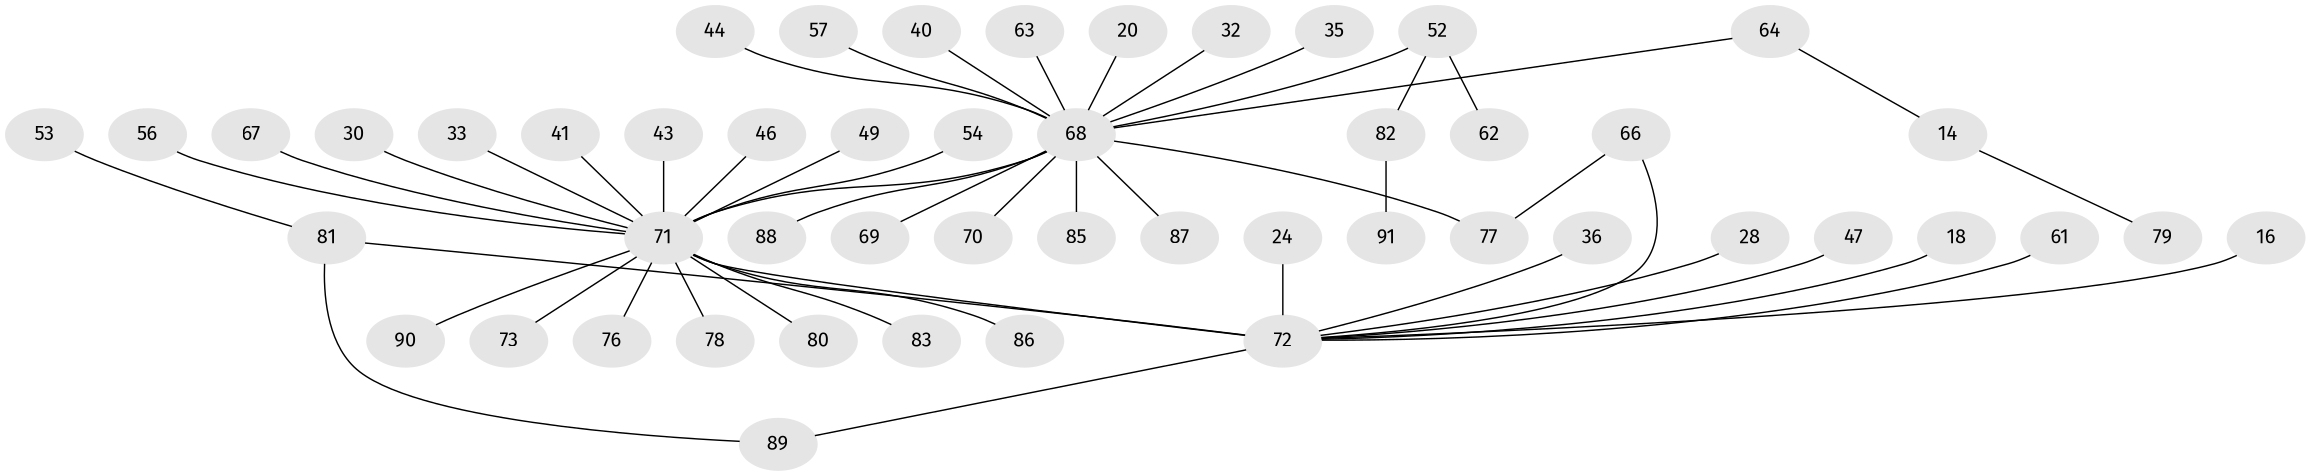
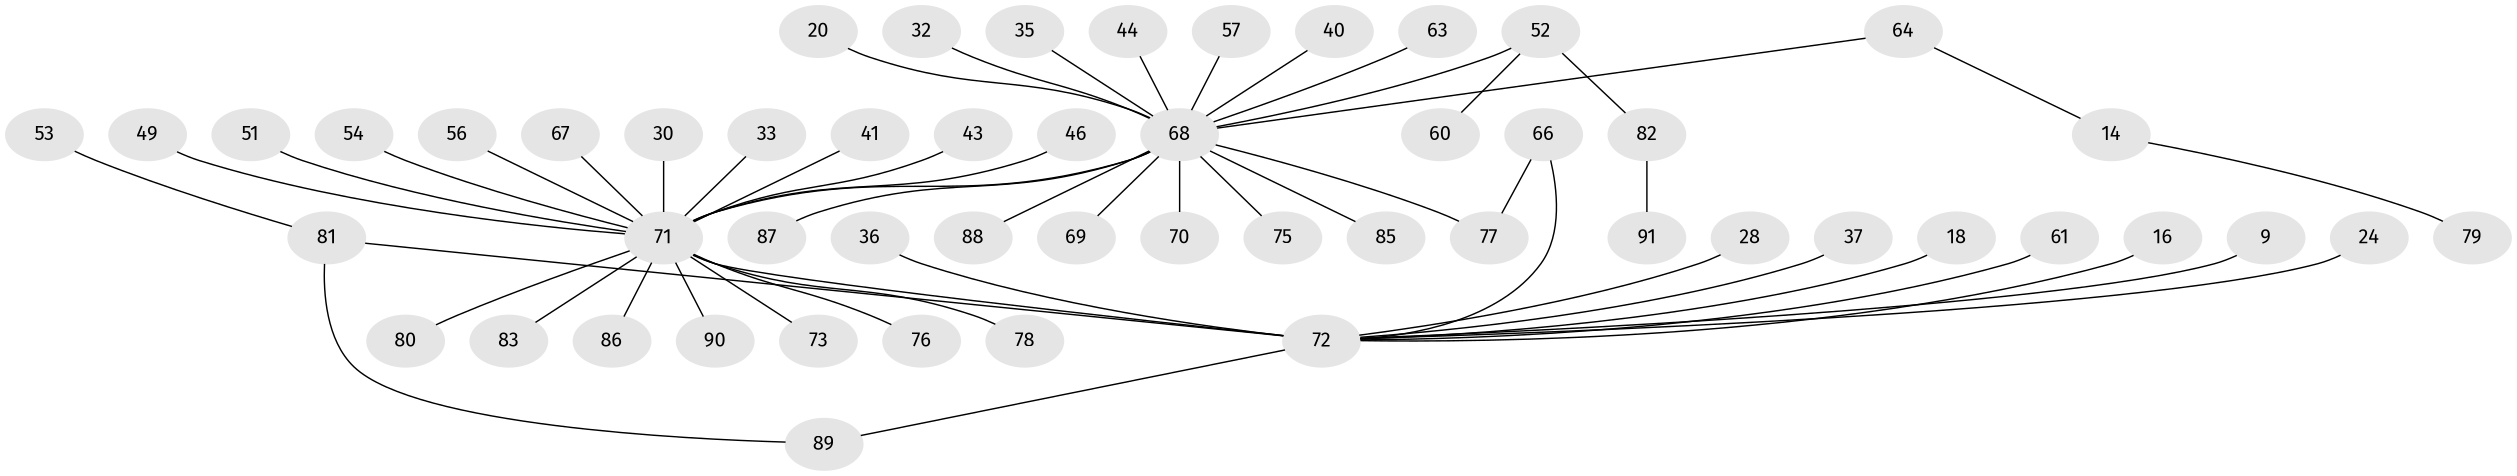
none -> (251, 135)
(1489, 135) -> (1440, 135)
none -> (1283, 238)
(1853, 238) -> (1853, 238)
none -> (2266, 238)
